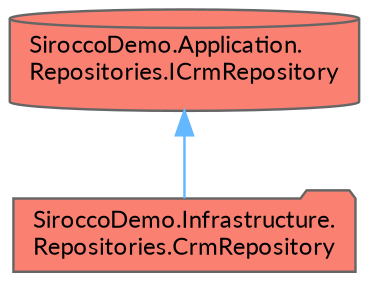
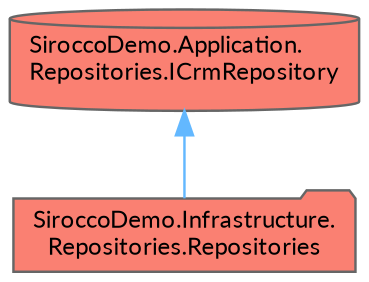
(184, 235) -> (184, 235)
